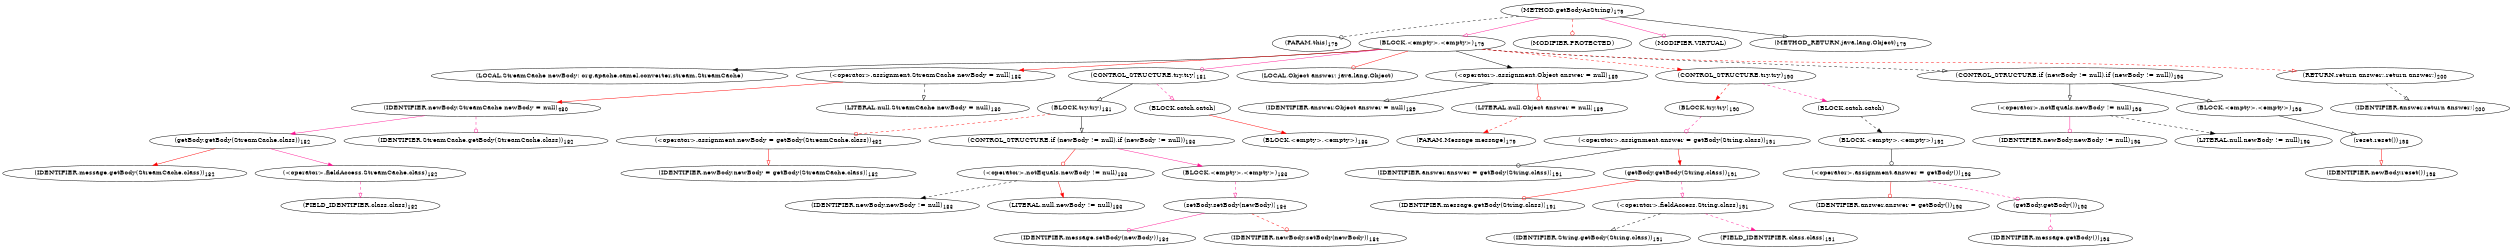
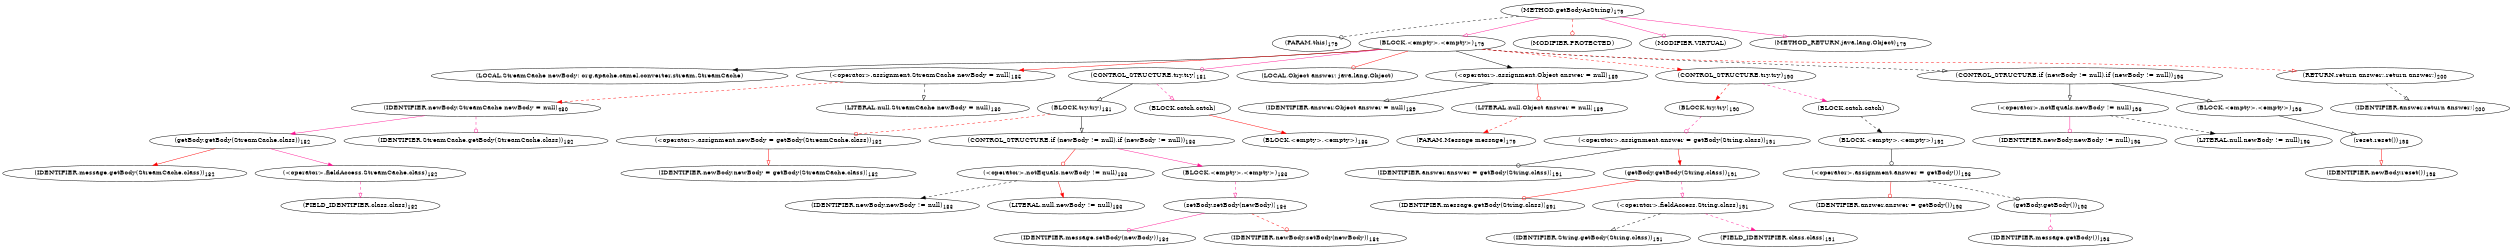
(1702, 27) -> (1702, 27)
(702, 92) -> (702, 92)
(877, 140) -> (877, 140)
(1972, 190) -> (1972, 190)
(1551, 205) -> (1551, 205)
